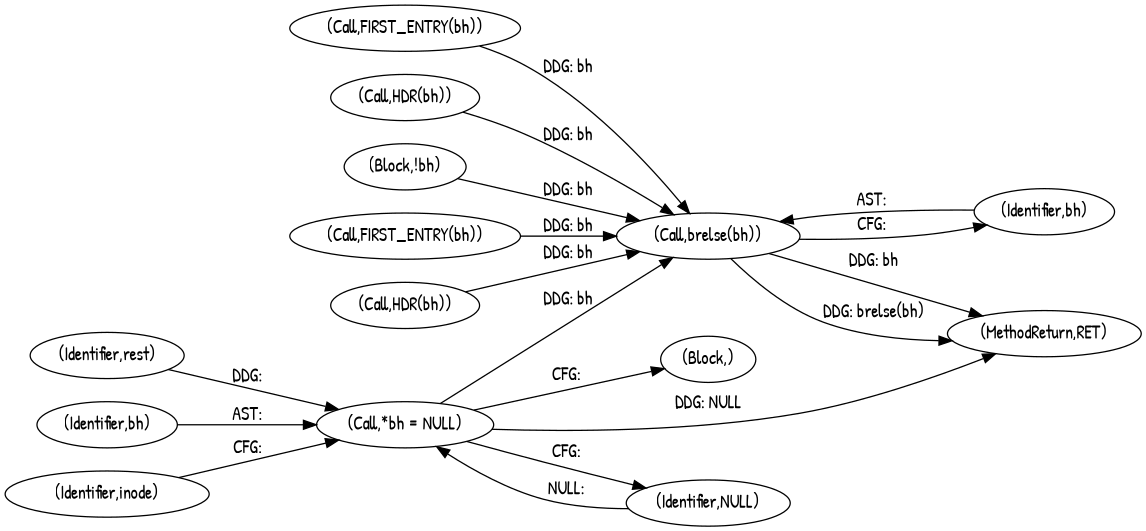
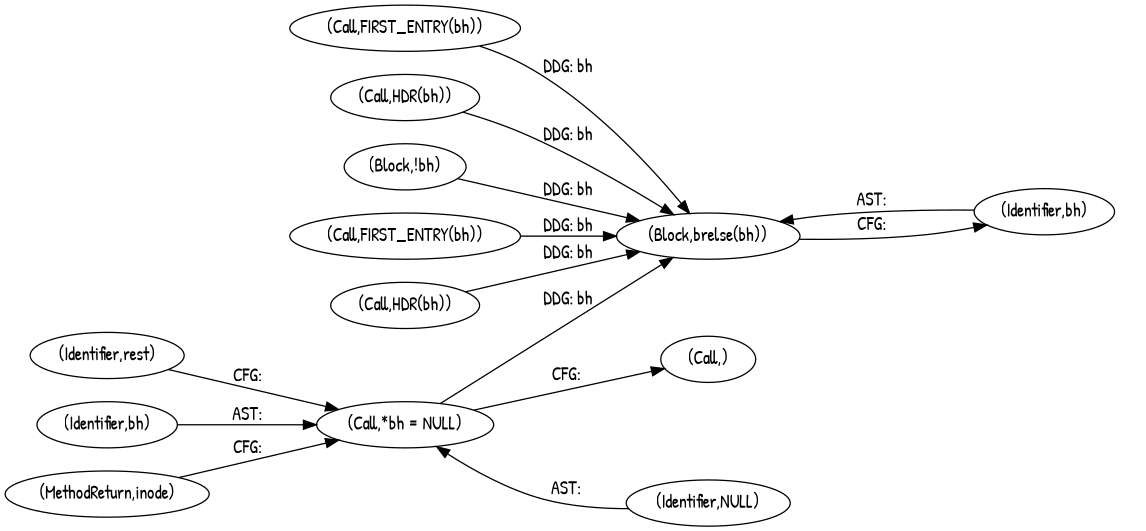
(708, 236) -> (708, 236)
(1044, 334) -> none
(708, 359) -> (708, 359)
(250, 377) -> (250, 377)
(550, 464) -> none
(568, 490) -> (568, 490)
(107, 494) -> (107, 494)
